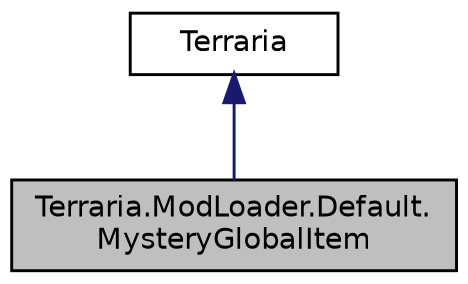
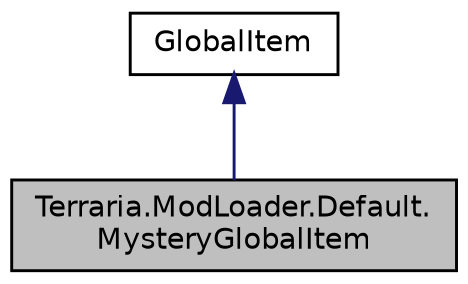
(234, 44) -> (234, 44)
